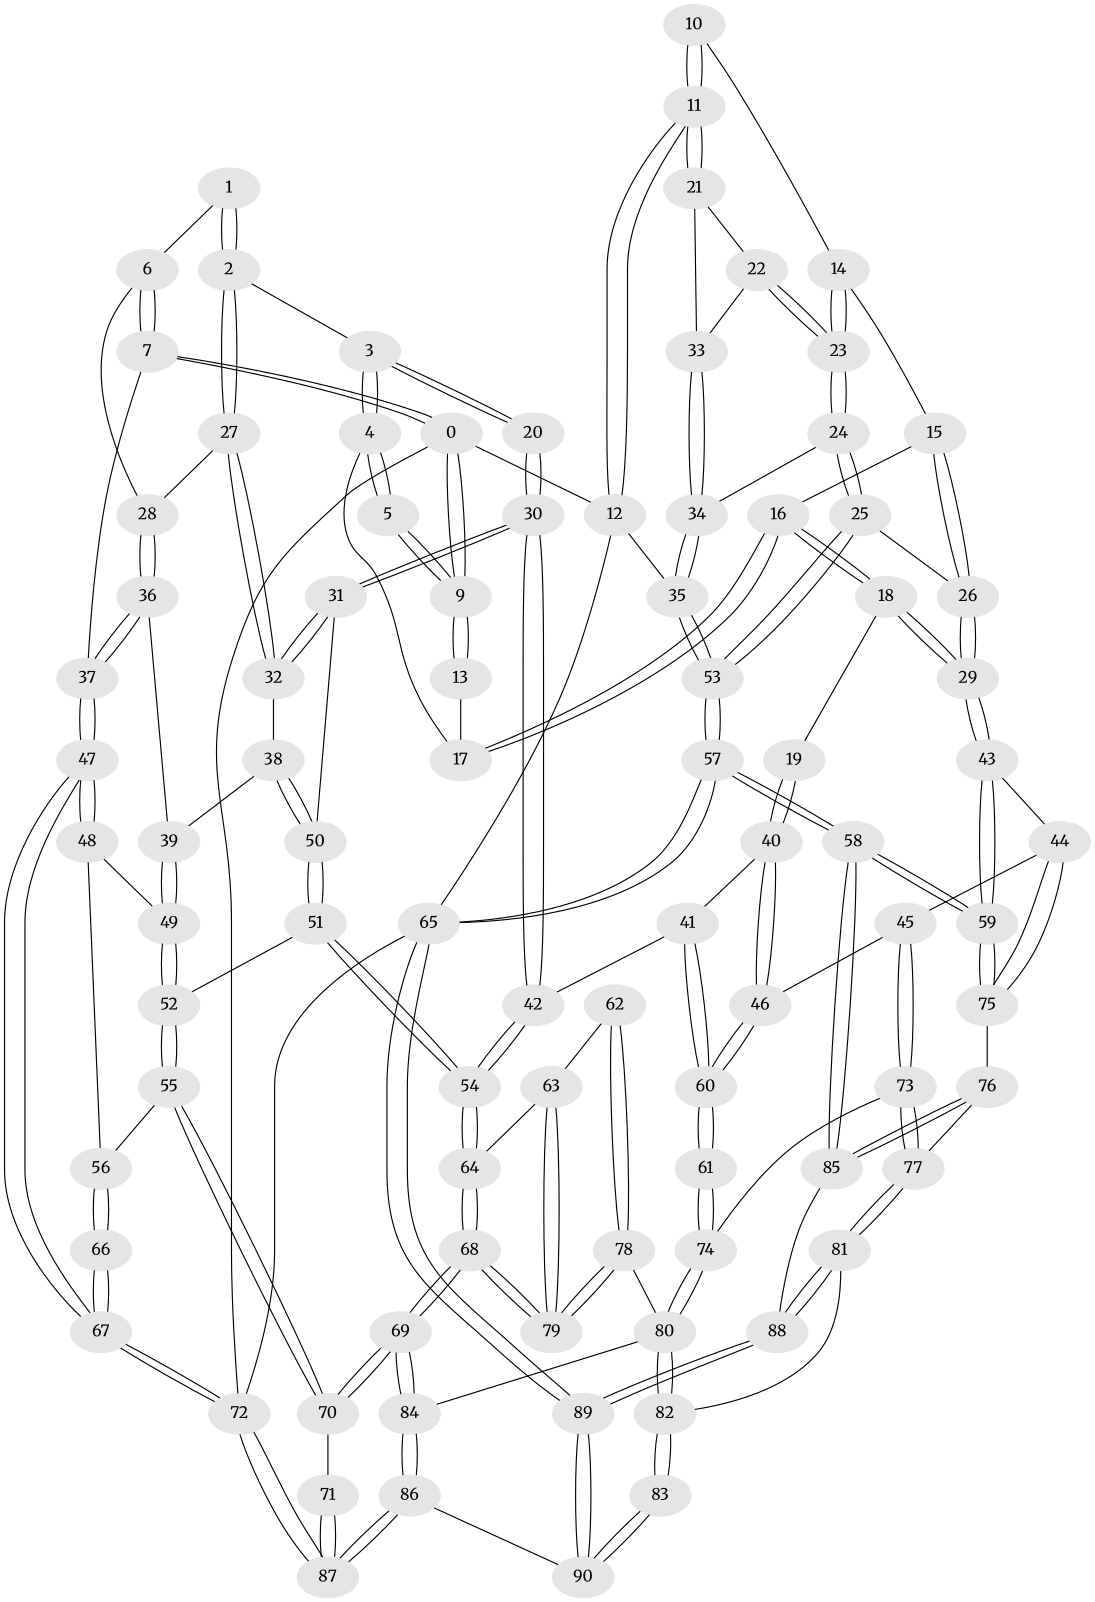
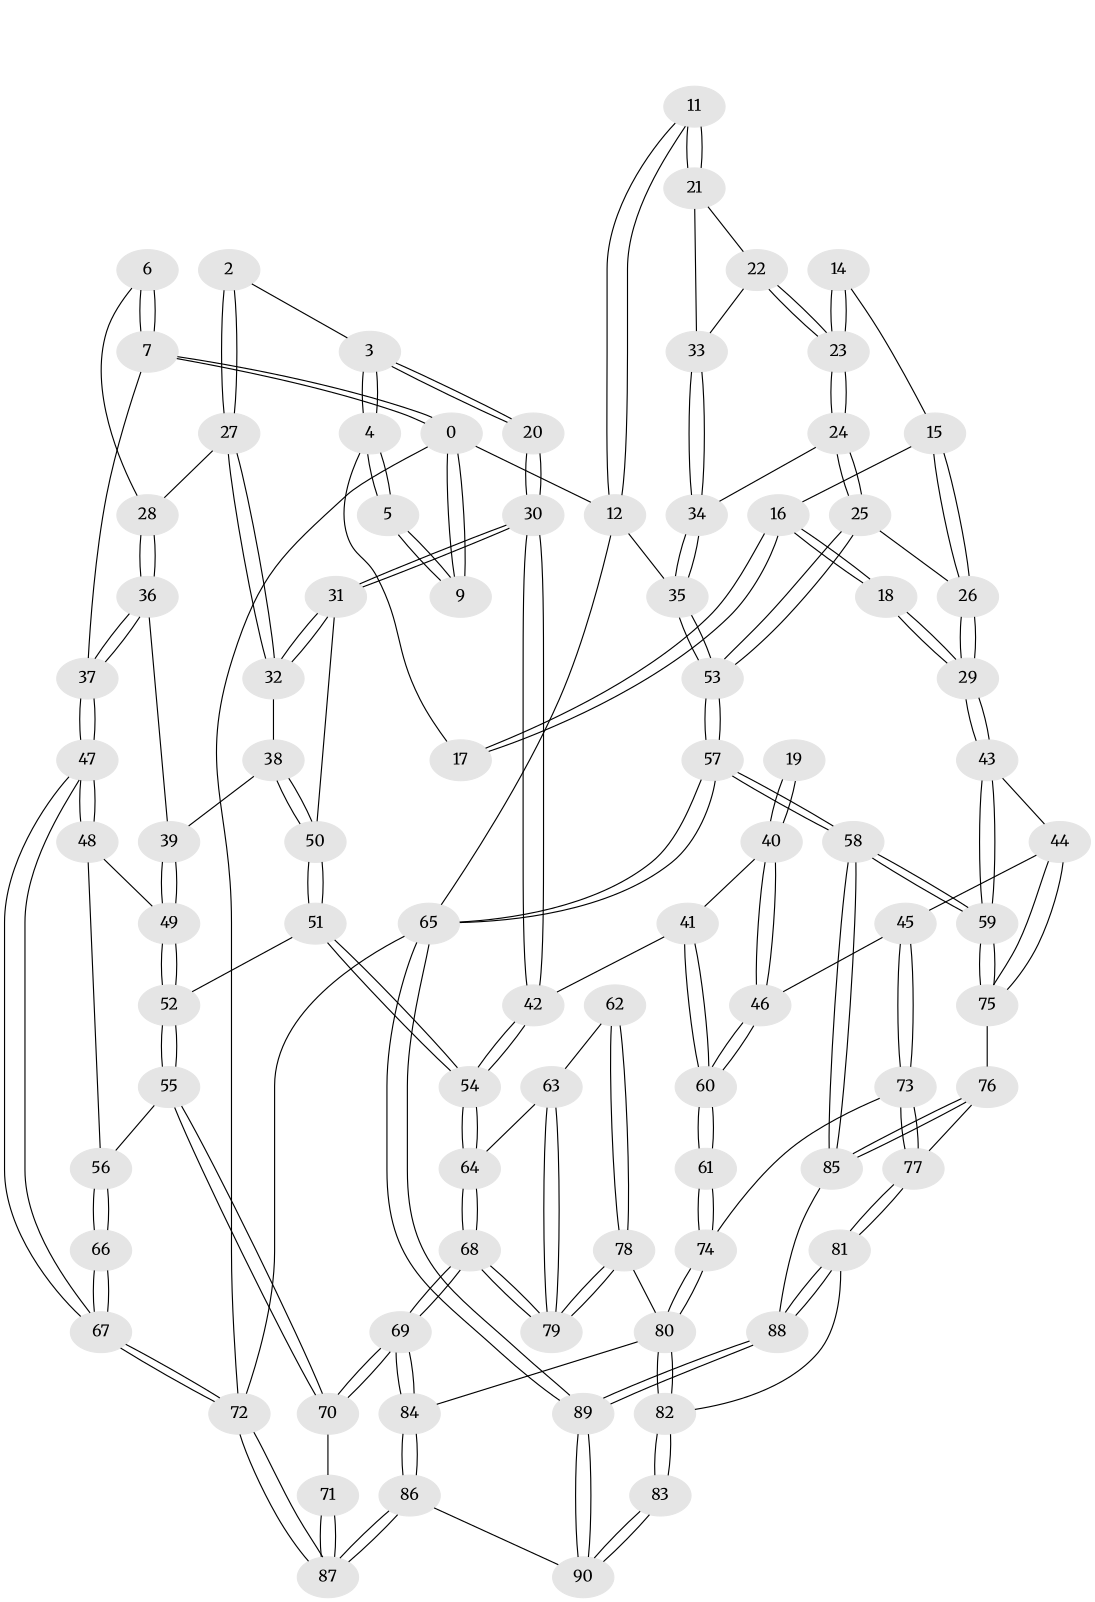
(694, 25) -> none
(229, 188) -> none
(840, 678) -> none
(461, 679) -> none
